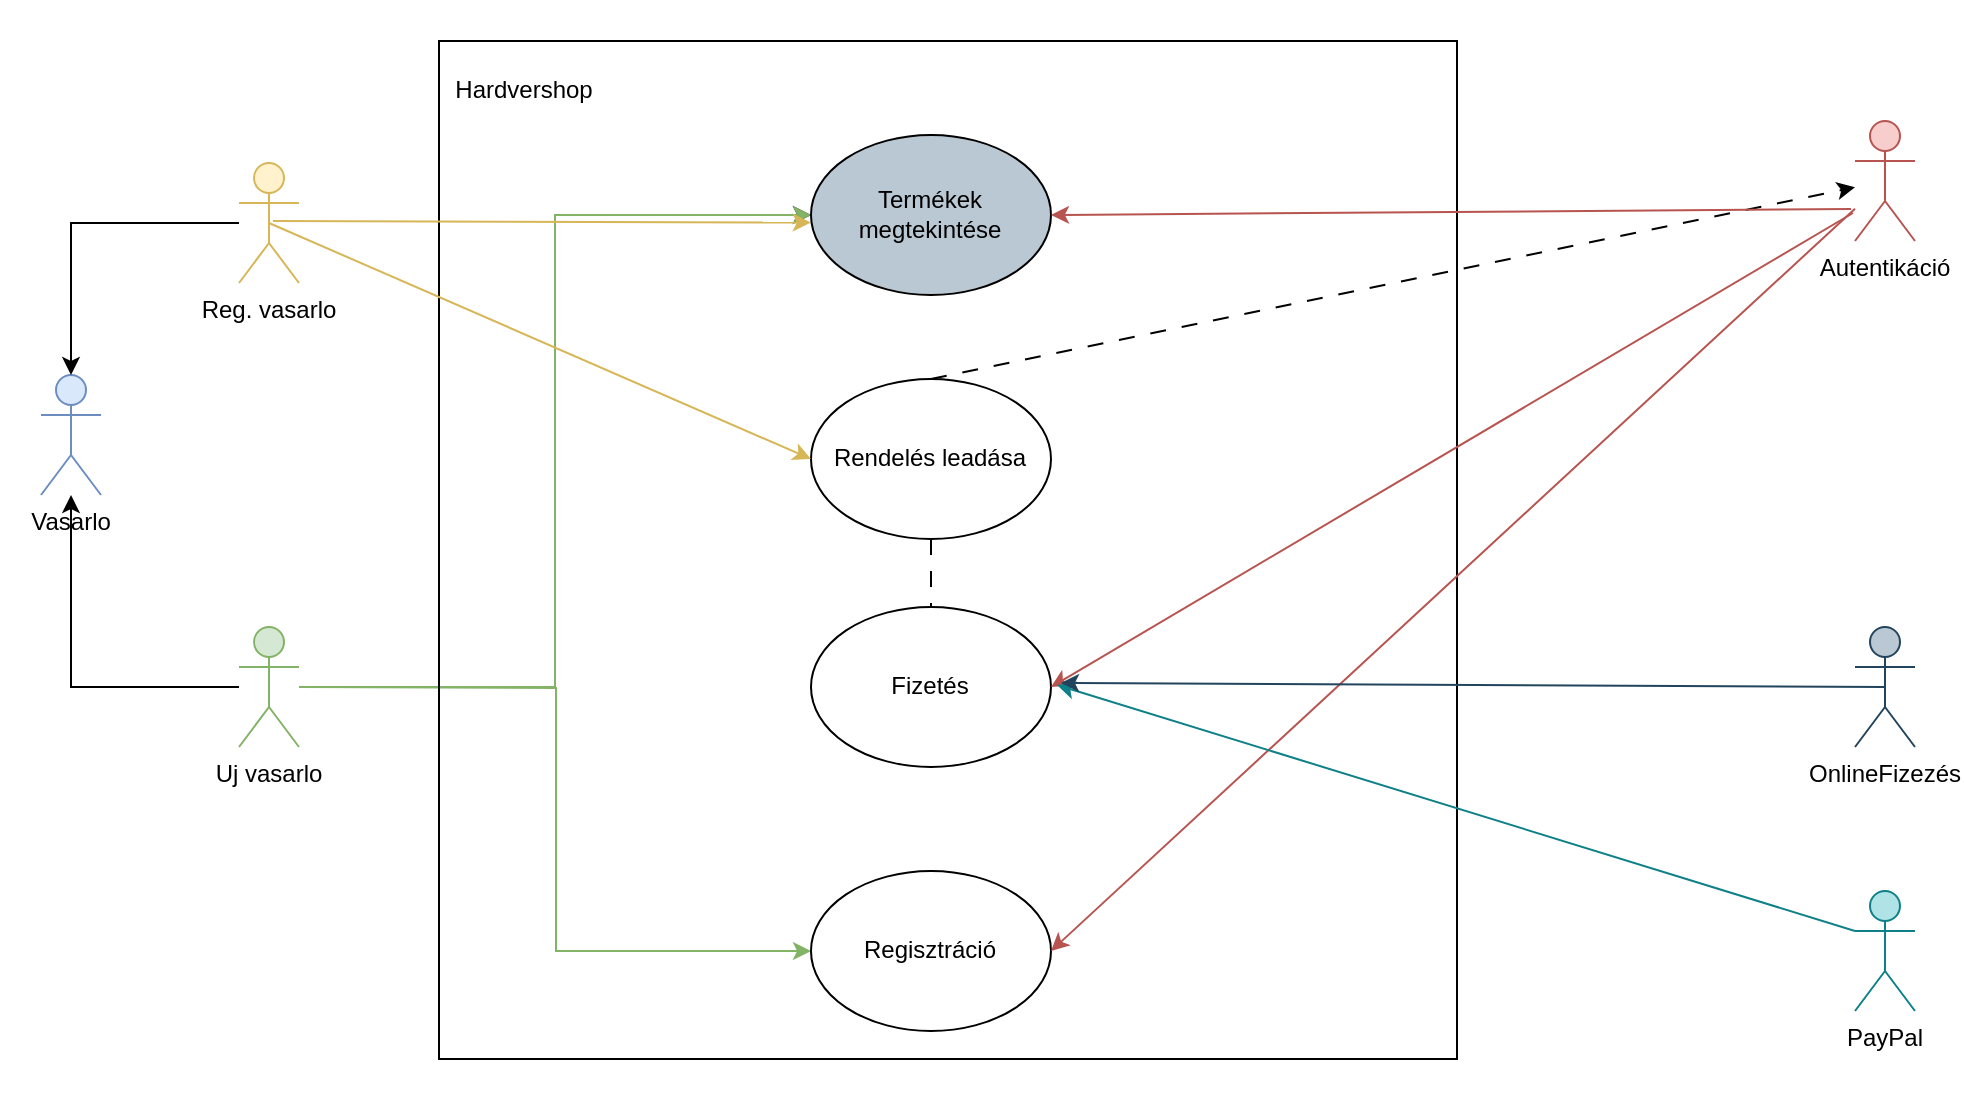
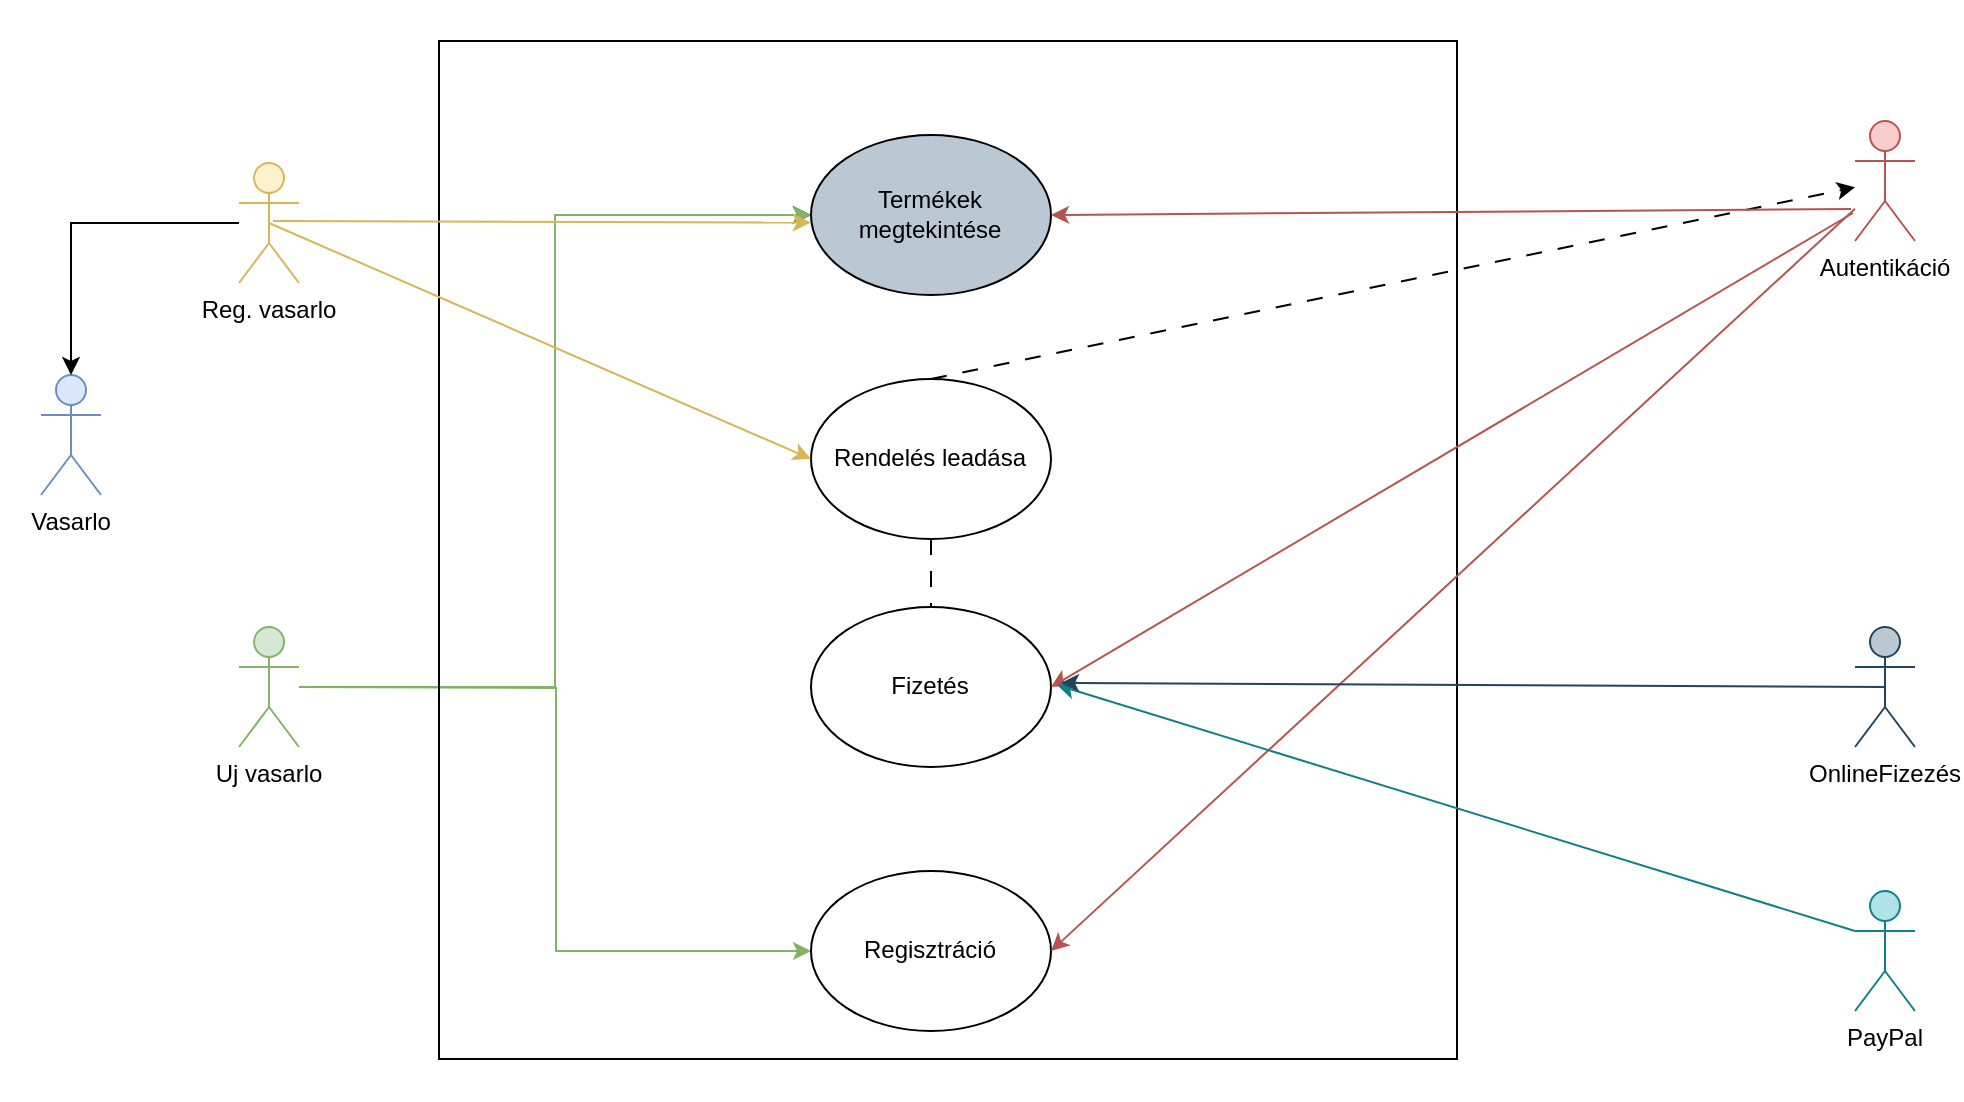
(525, 91) -> none
(71, 682) -> none
